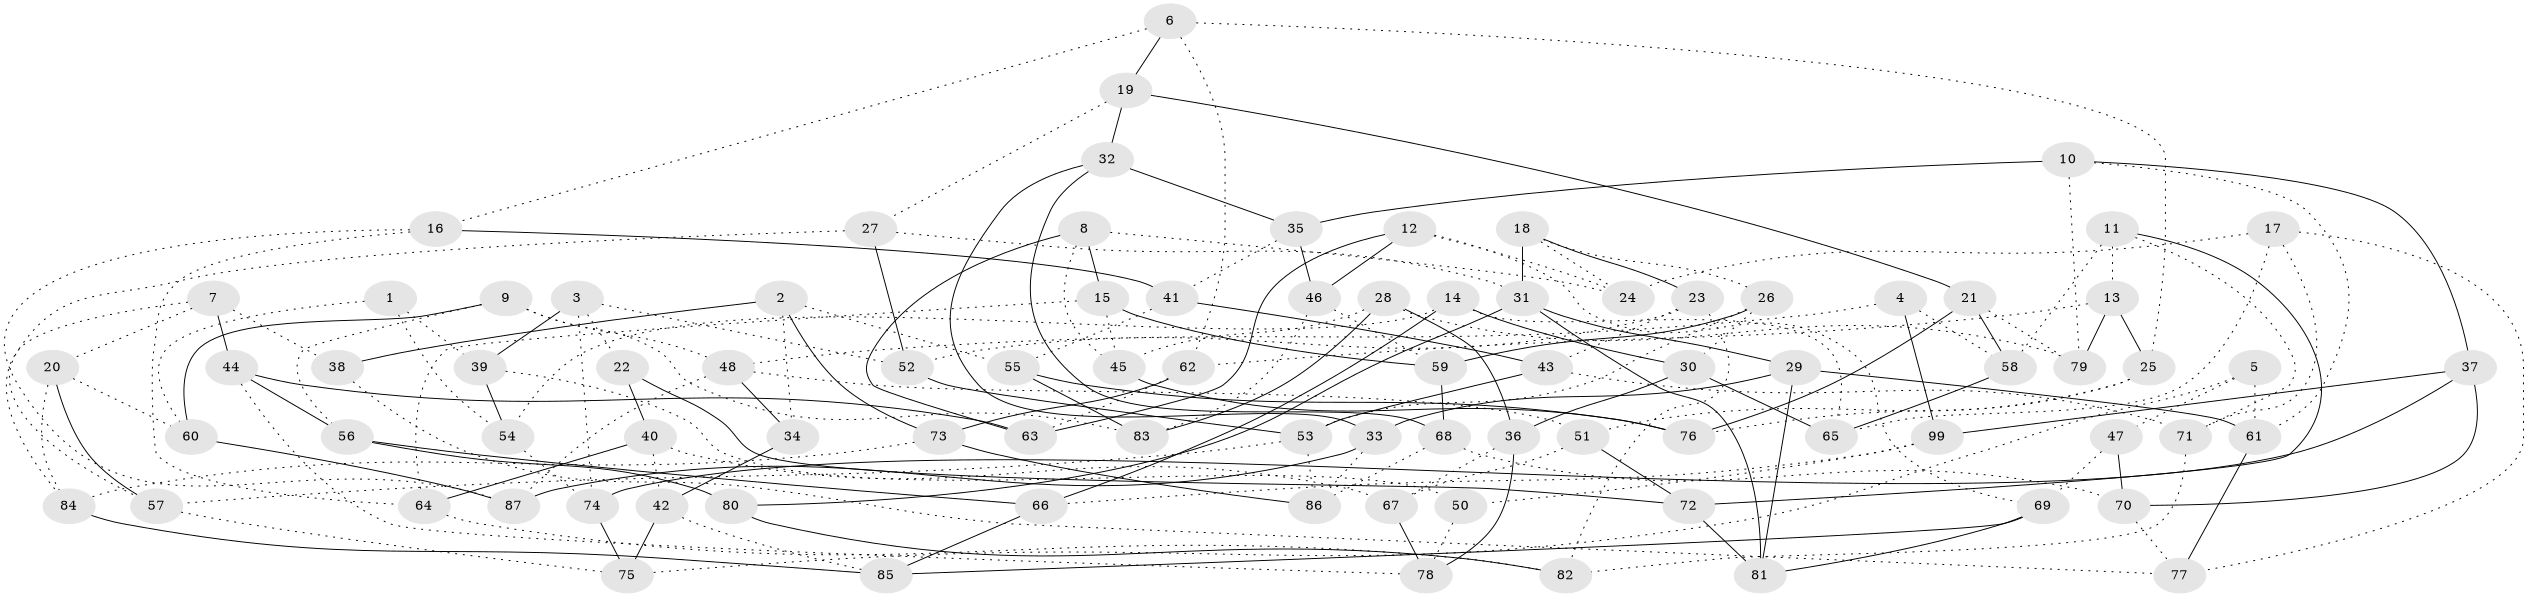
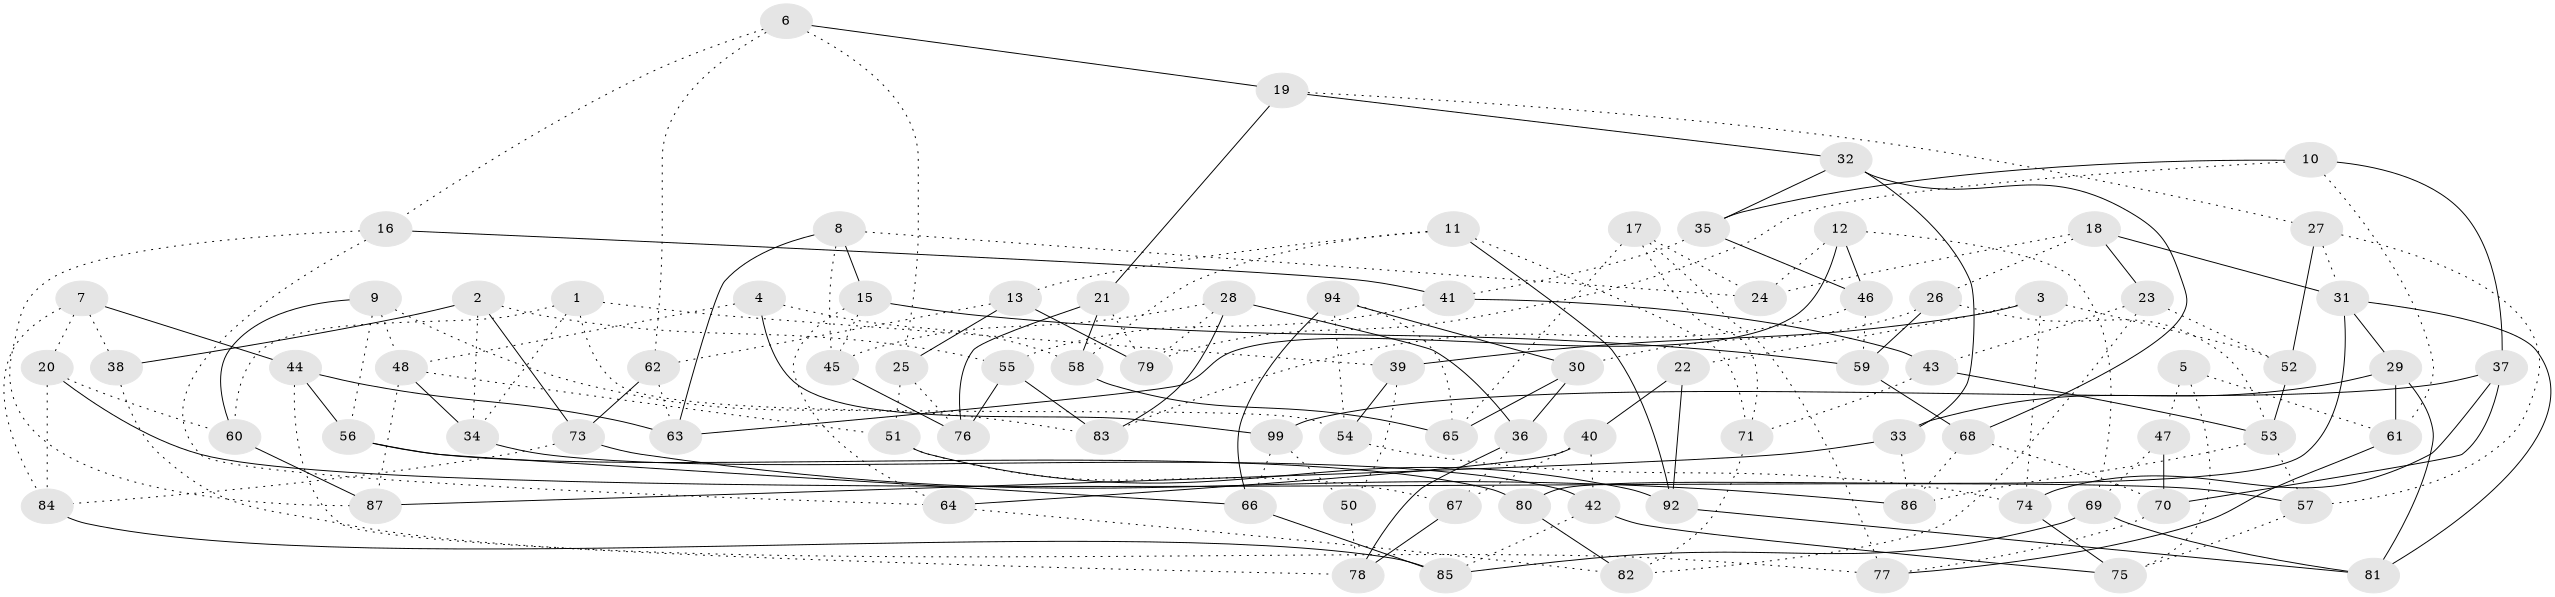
(1453, 298) -> (1333, 298)
none -> (521, 373)
(1689, 506) -> (1672, 506)
